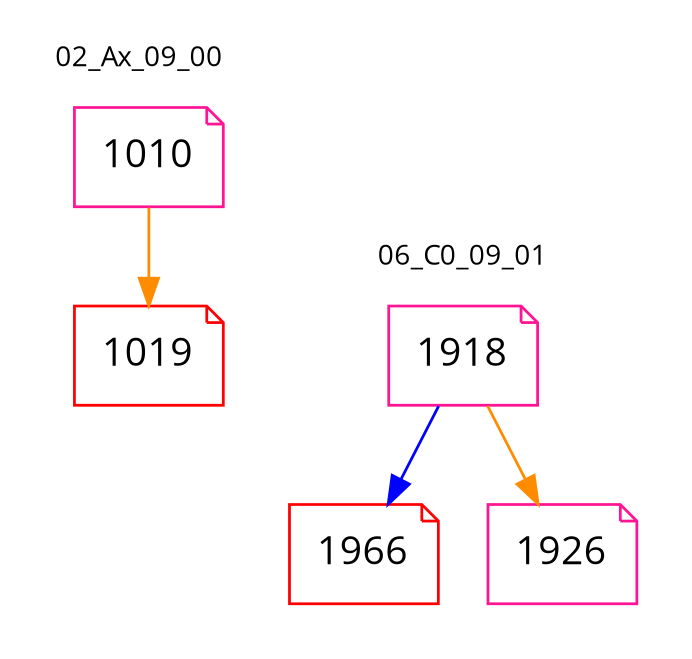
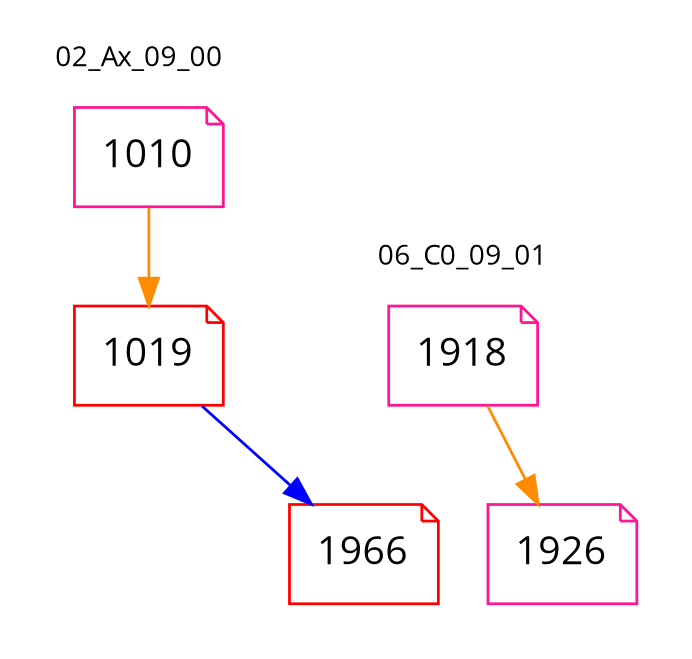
(420, 443) -> (246, 446)
